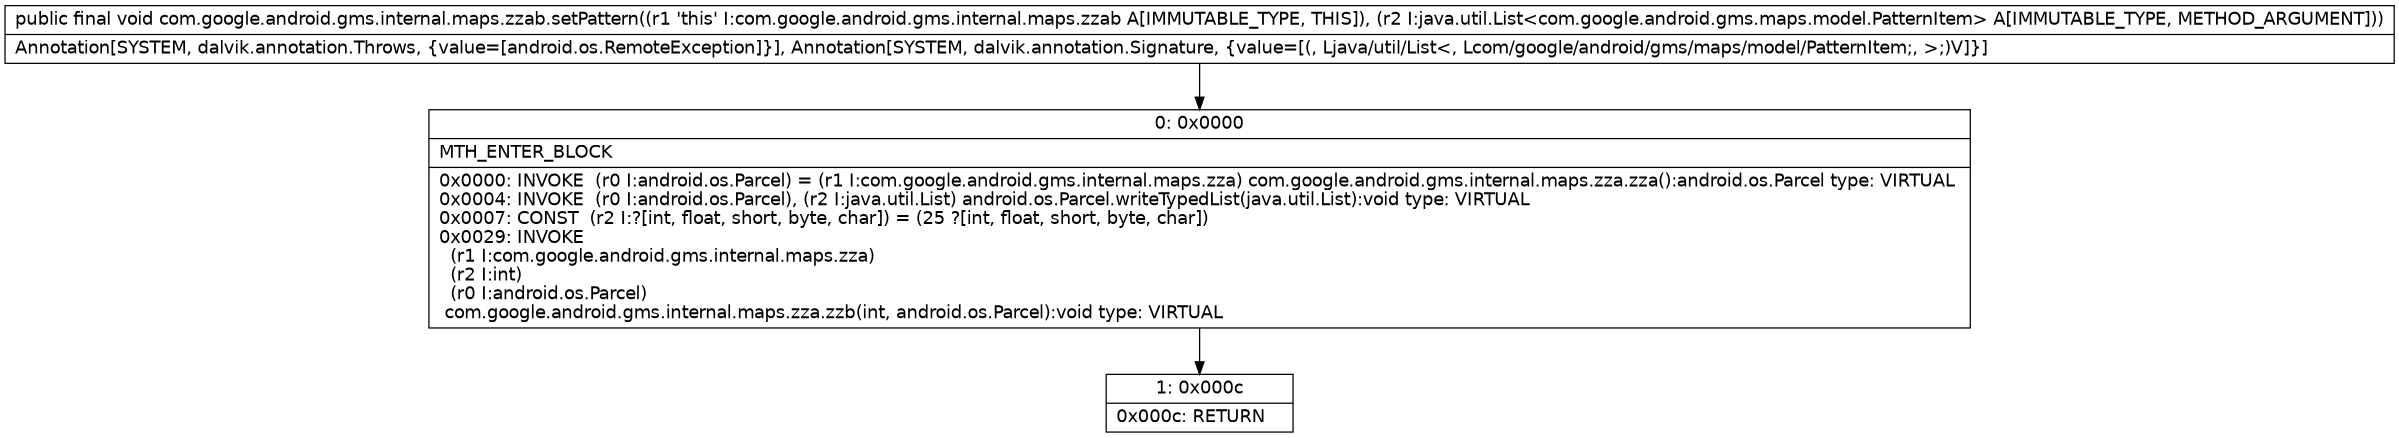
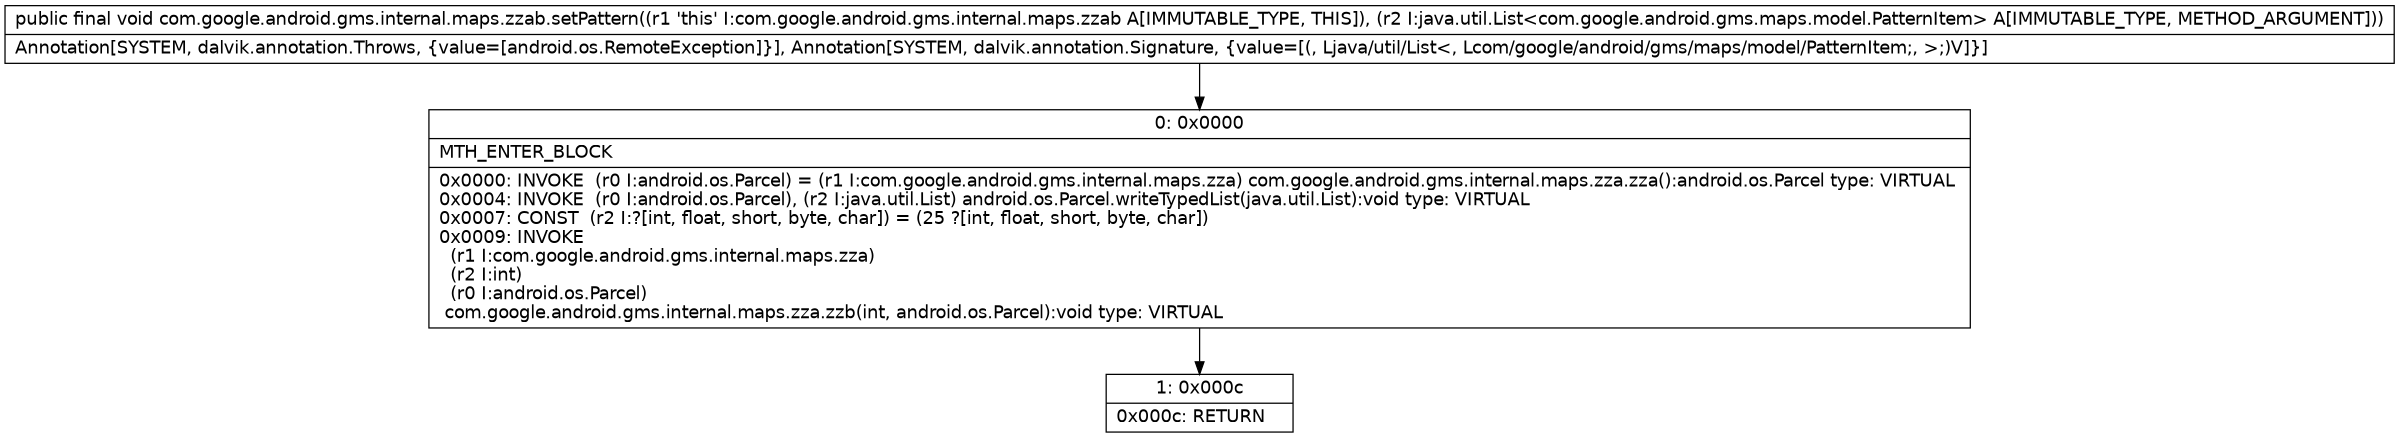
(517, 238) -> (517, 238)
